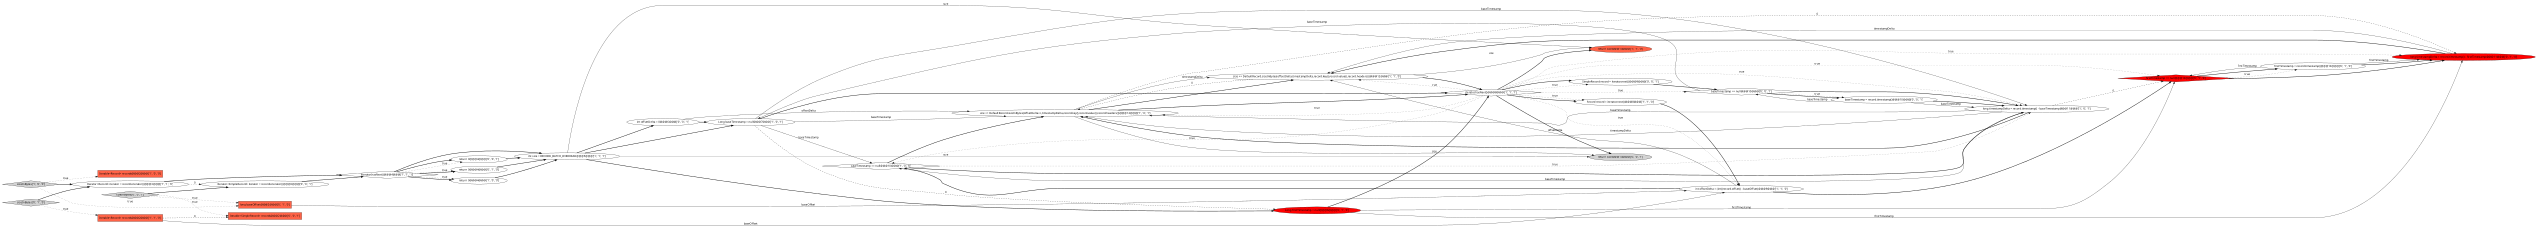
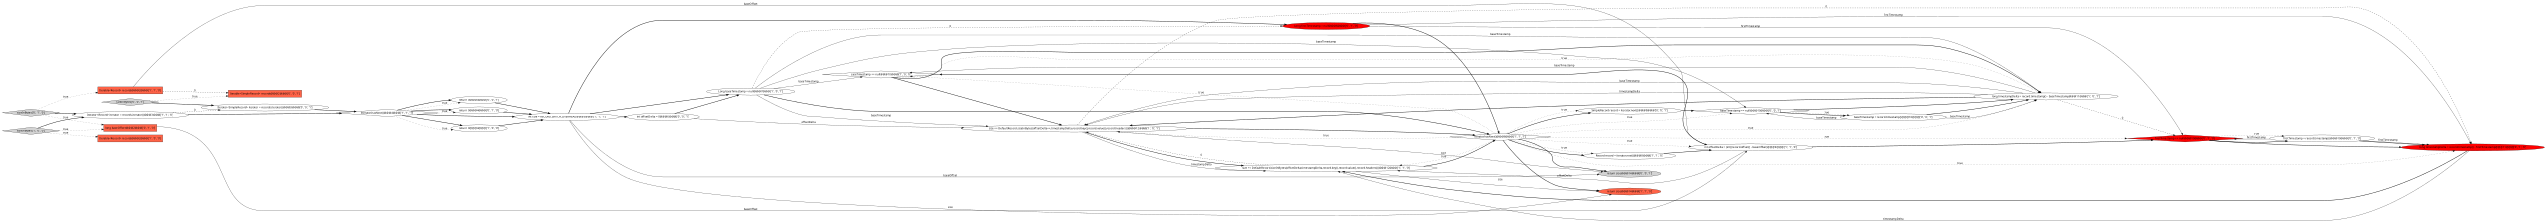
(1243, 29) -> (1255, 43)
(946, 155) -> (950, 175)
(192, 199) -> (72, 120)
